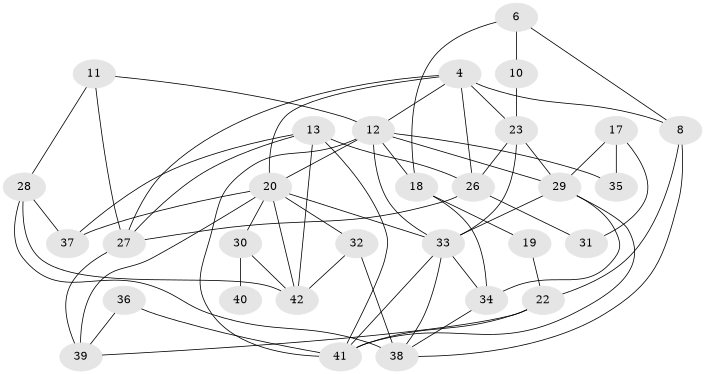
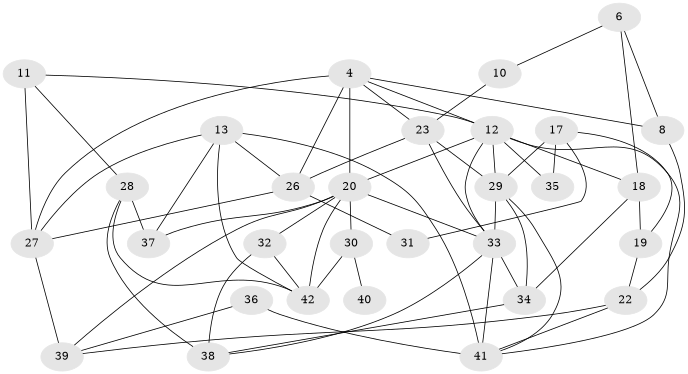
none -> (626, 143)
(606, 313) -> none
